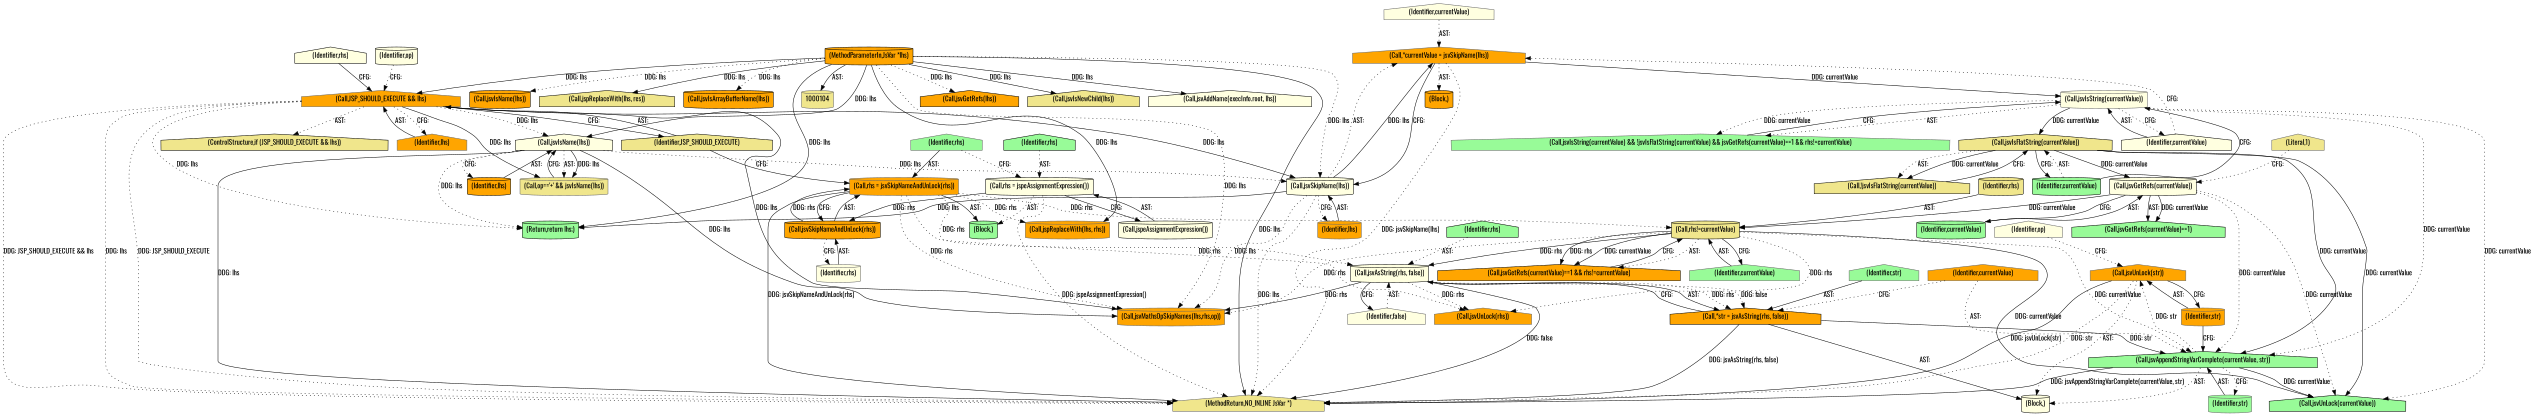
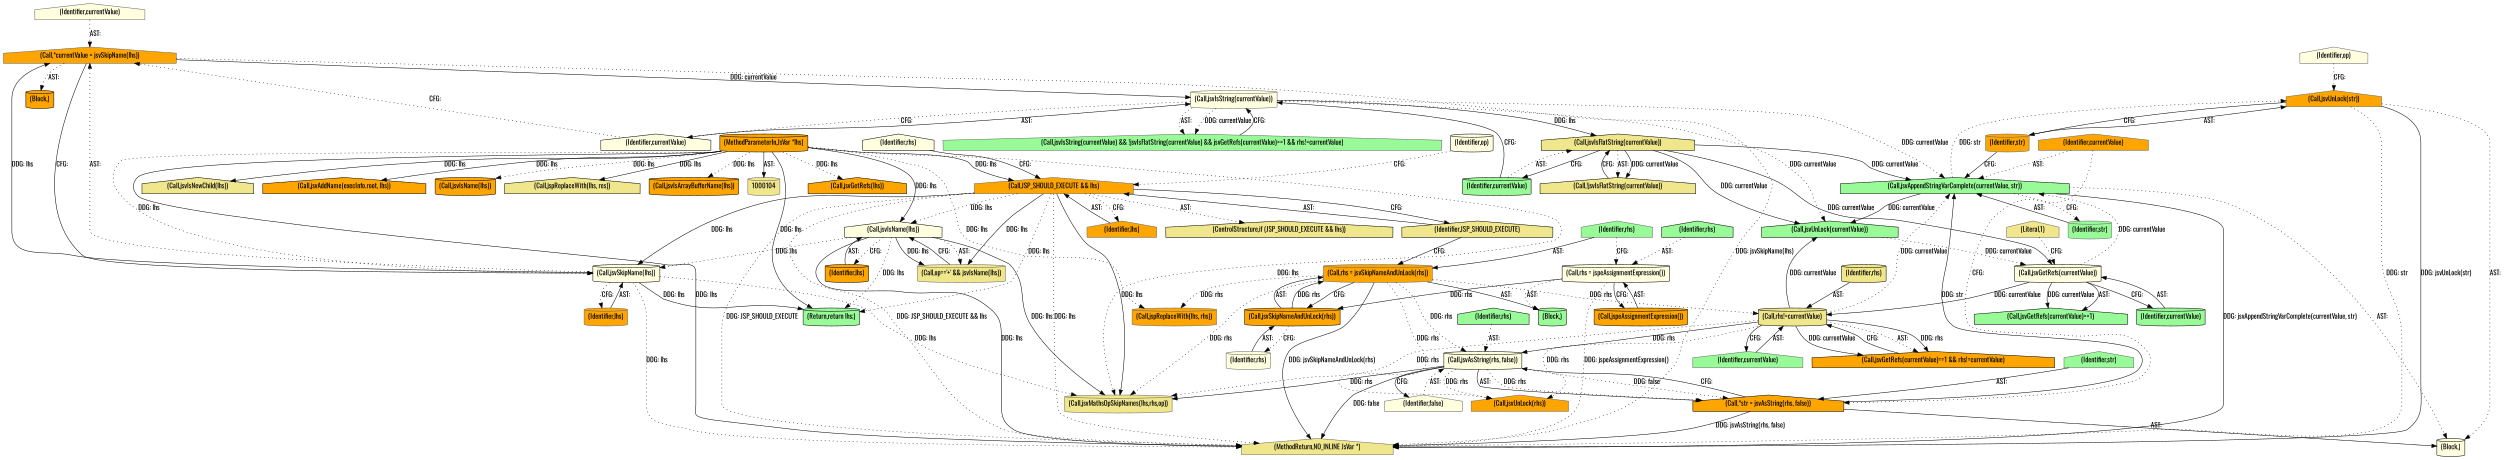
(1230, 100) -> (344, 186)
(2076, 121) -> (1565, 121)
(979, 122) -> (965, 237)
(1166, 230) -> (1641, 317)
(2295, 267) -> (1952, 249)
(1171, 317) -> (1118, 404)
